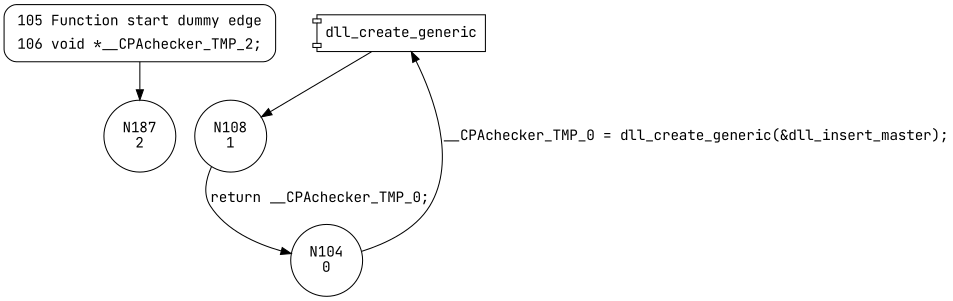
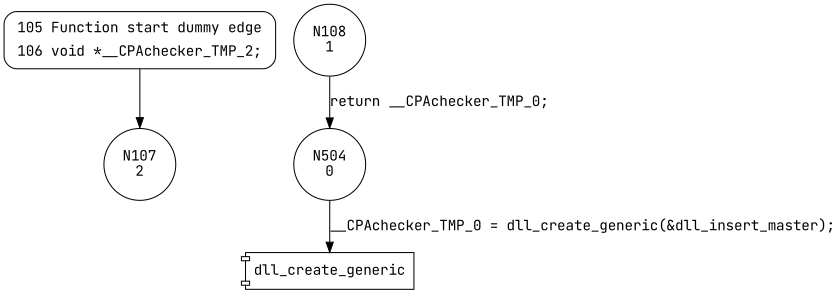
(321, 82) -> none
(140, 136) -> (140, 164)
(327, 260) -> (330, 164)
